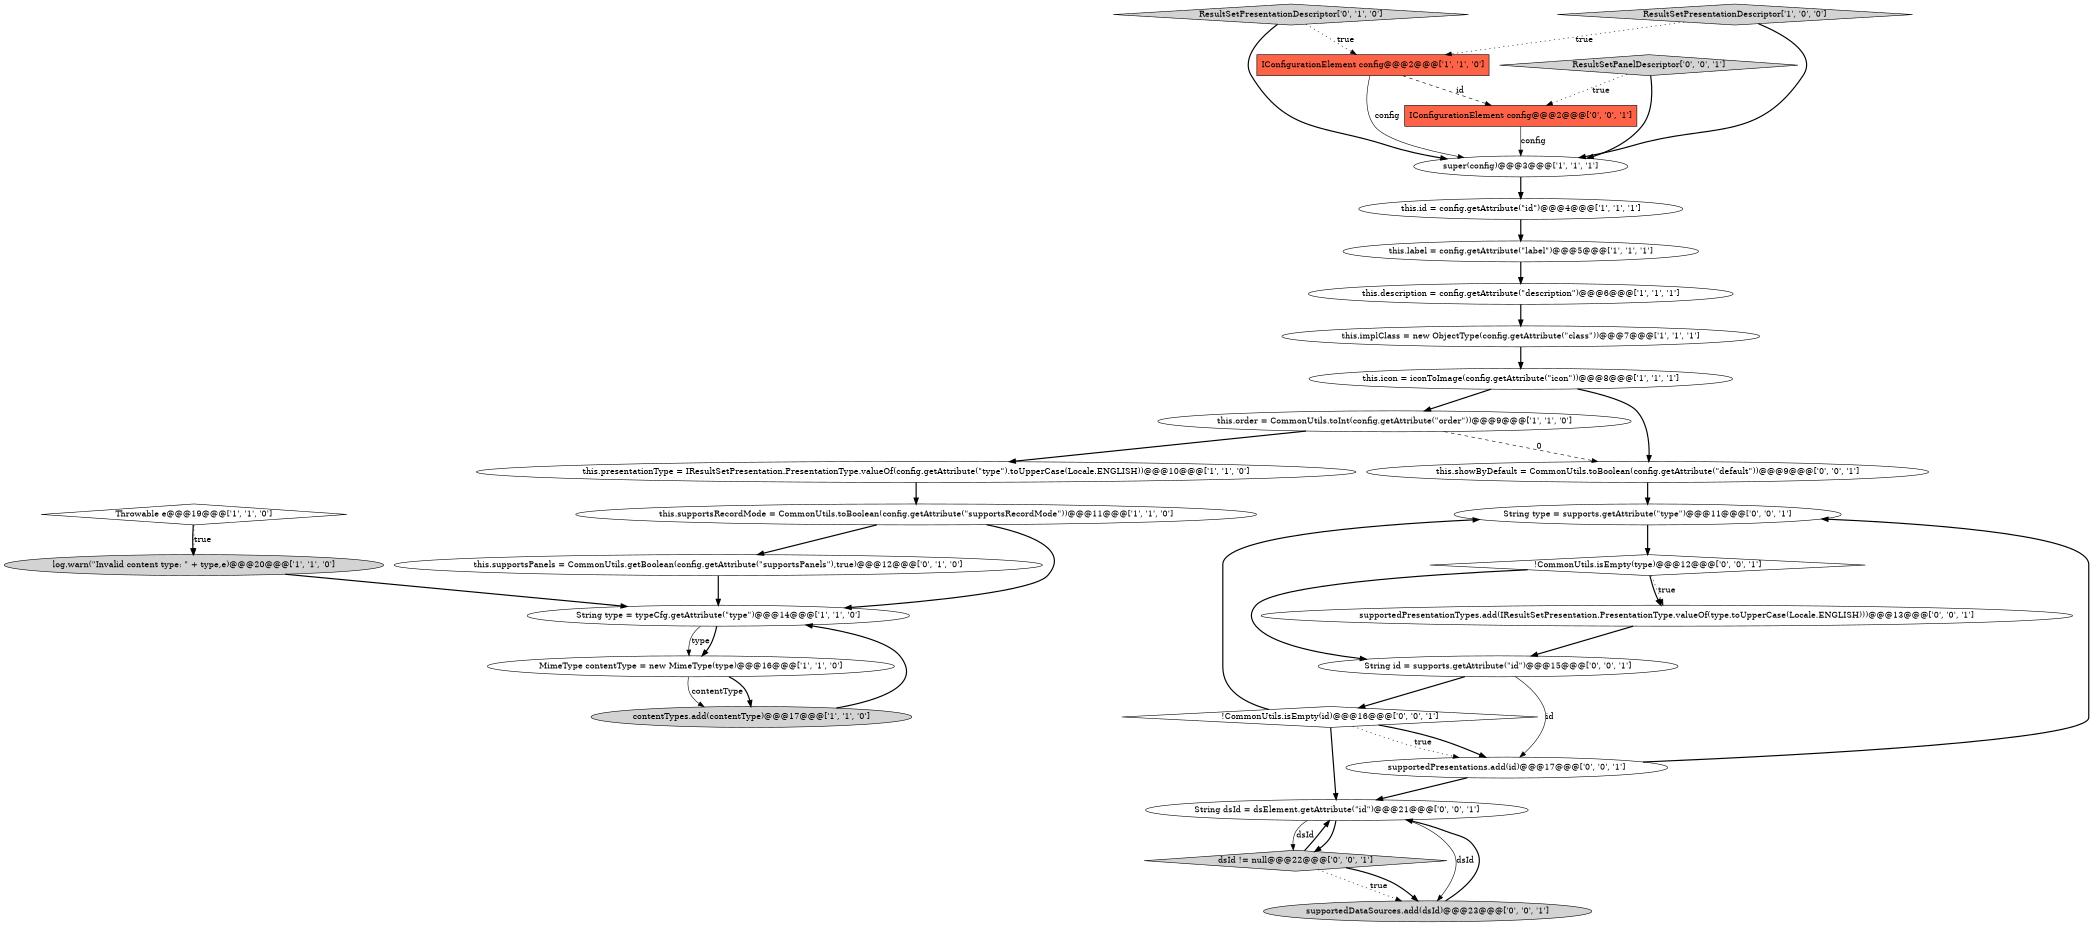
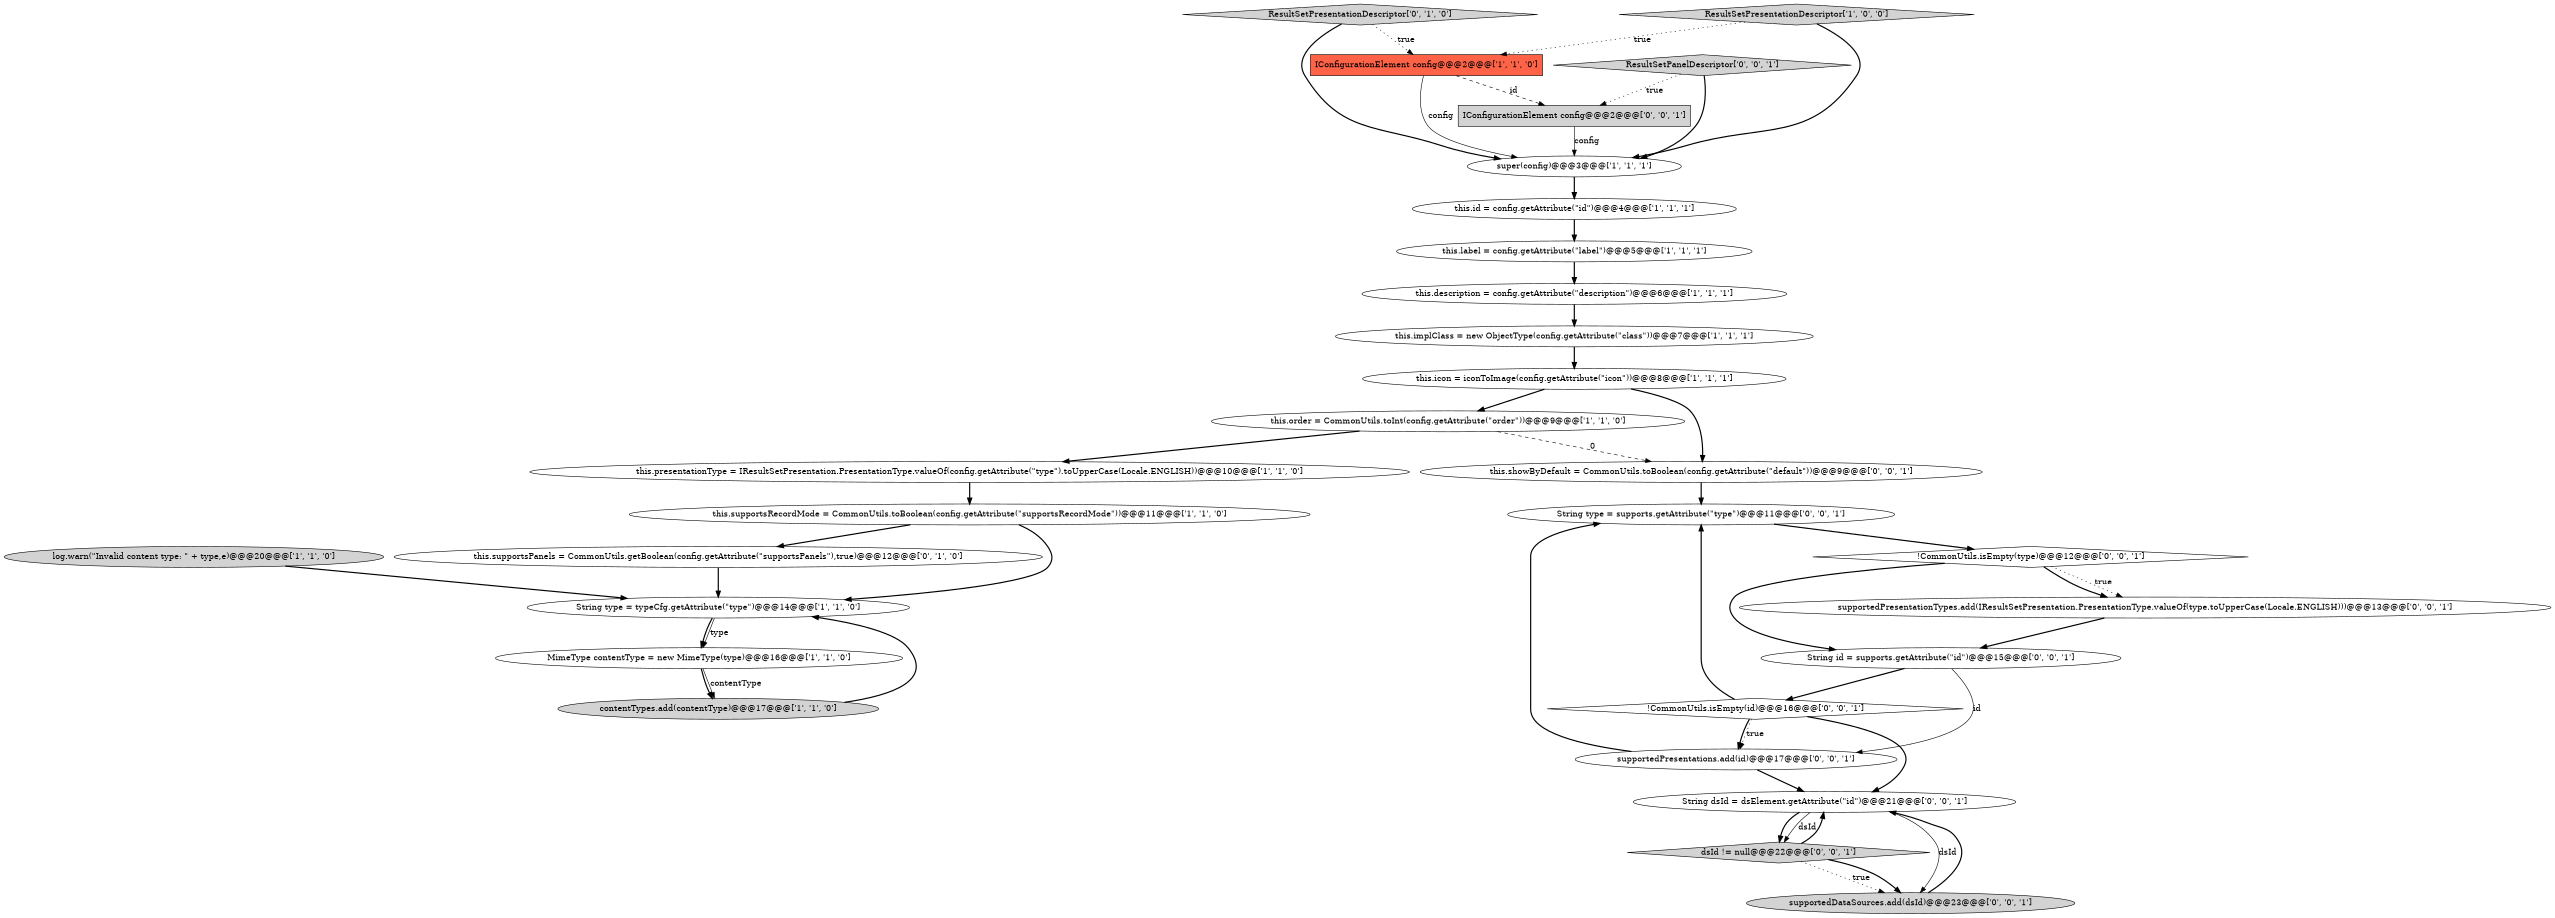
(1521, 116) -> (1574, 116)
(194, 514) -> none
